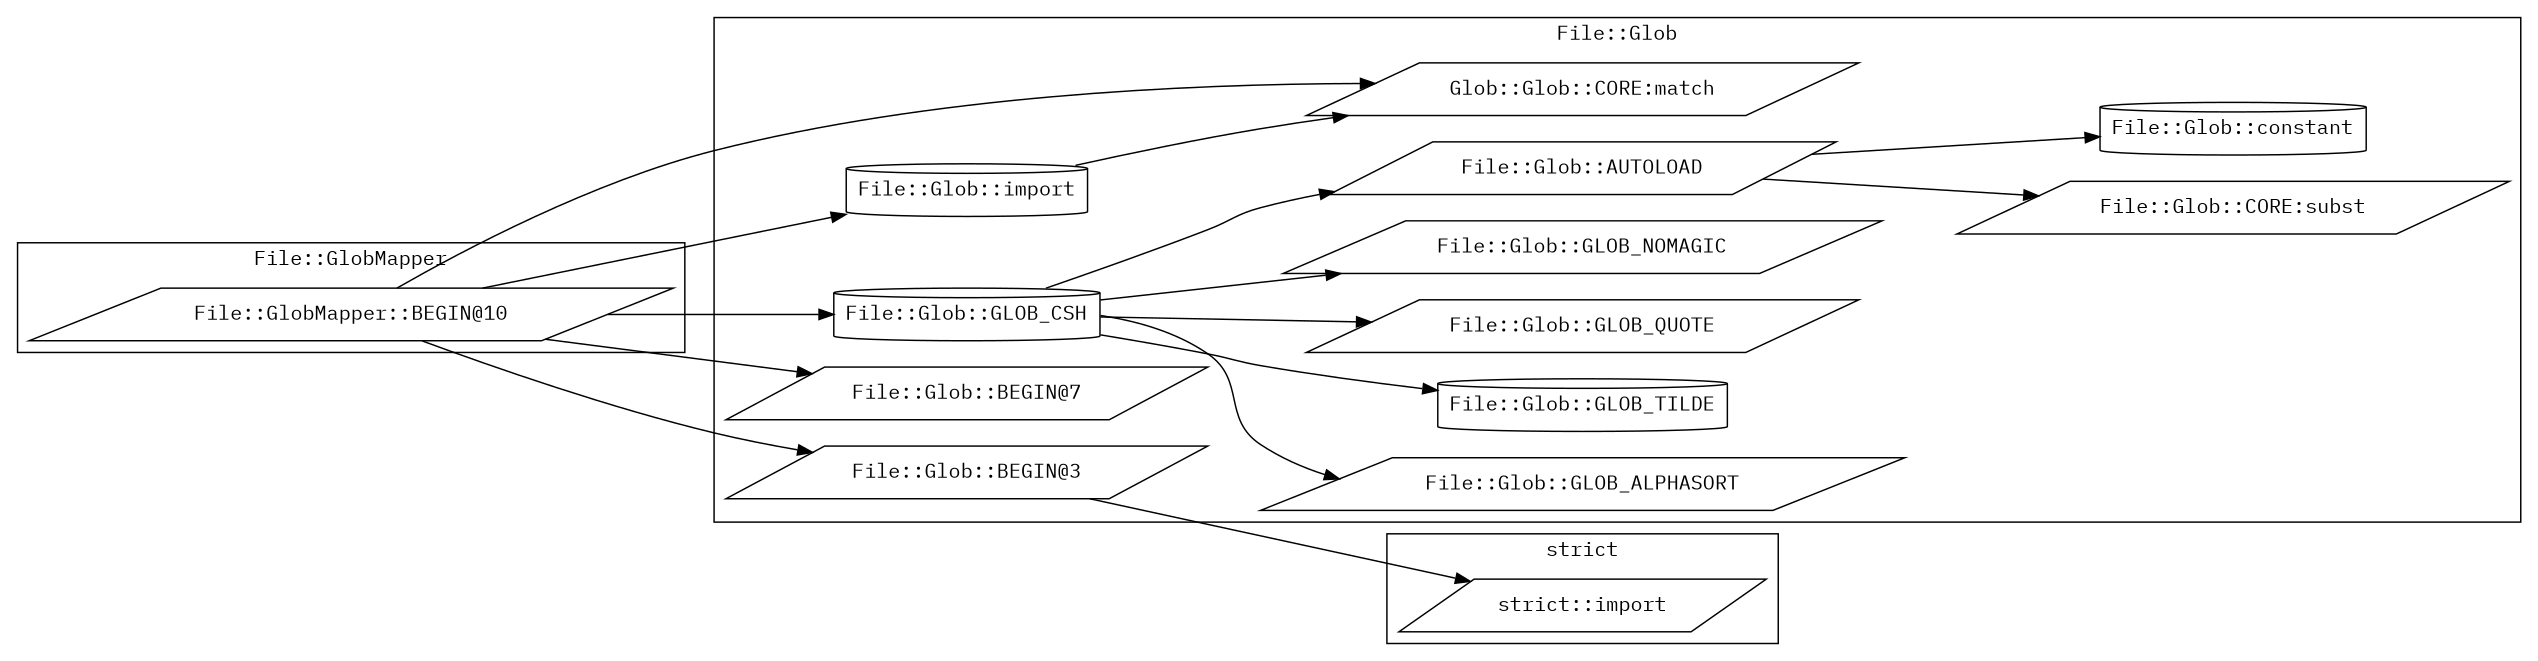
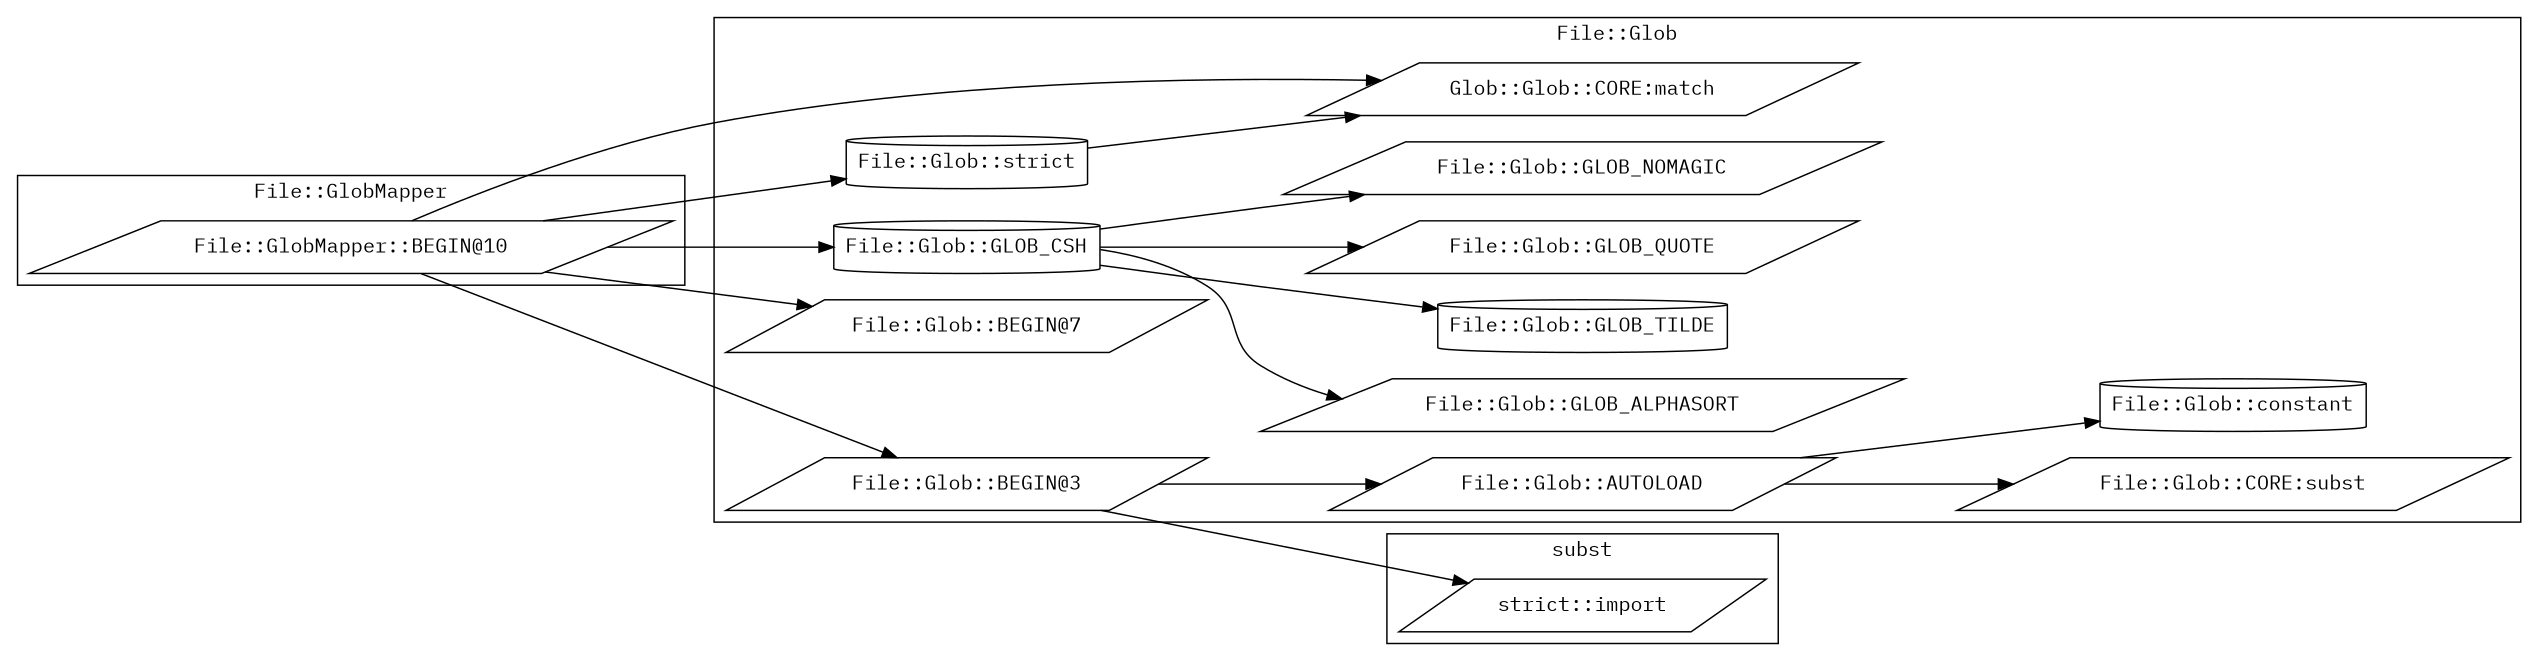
(967, 190) -> (967, 162)
(1182, 239) -> (1262, 484)
(1583, 551) -> (1583, 551)
